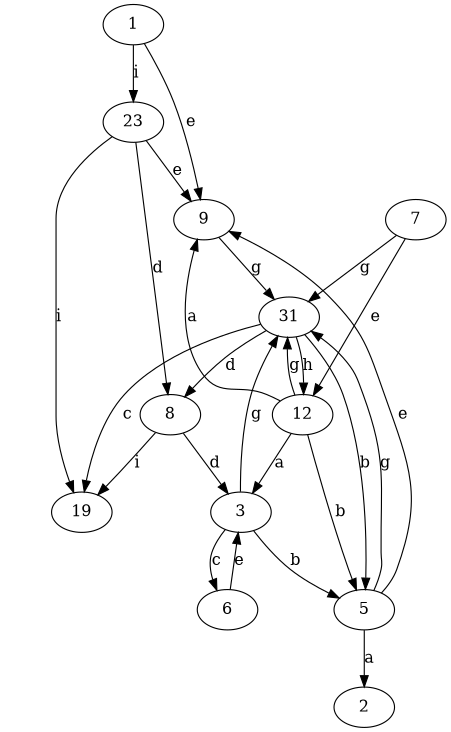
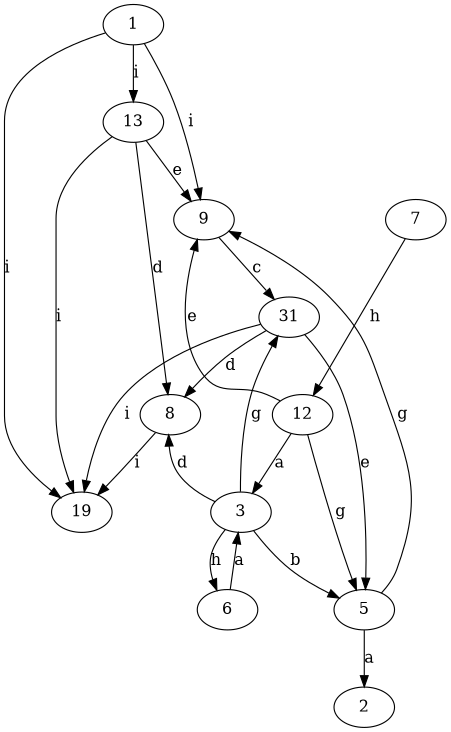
(133, 122) -> (133, 122)
(191, 122) -> (191, 122)
none -> (4, 243)
(357, 265) -> none
(257, 268) -> (257, 268)
(192, 317) -> (192, 317)
(375, 317) -> (375, 317)
(302, 360) -> none
(289, 373) -> none
(127, 415) -> (127, 415)
(403, 415) -> (403, 415)
(379, 456) -> none
(202, 459) -> (184, 480)
(365, 463) -> (365, 463)
(341, 512) -> (341, 512)
(216, 561) -> (216, 561)
(239, 561) -> (239, 561)
